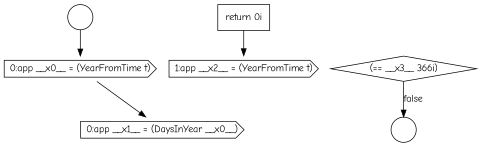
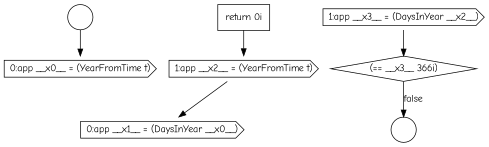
none -> (404, 17)
(118, 97) -> (206, 97)
